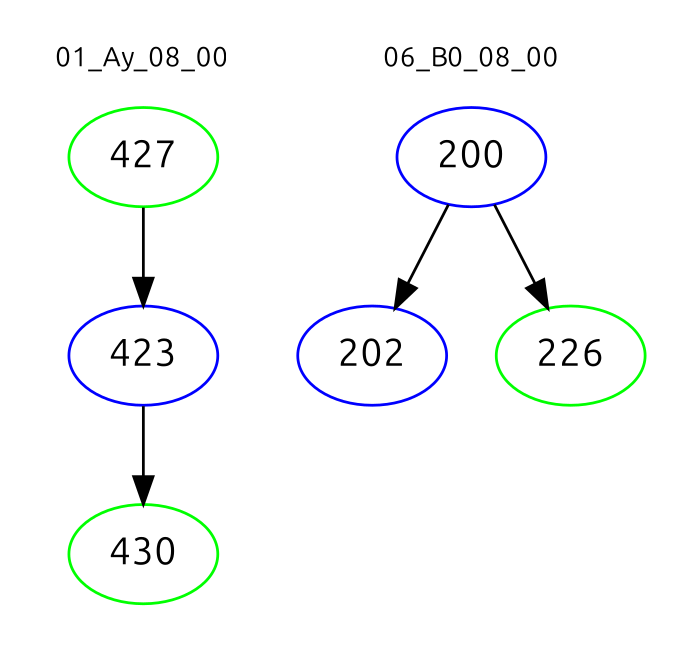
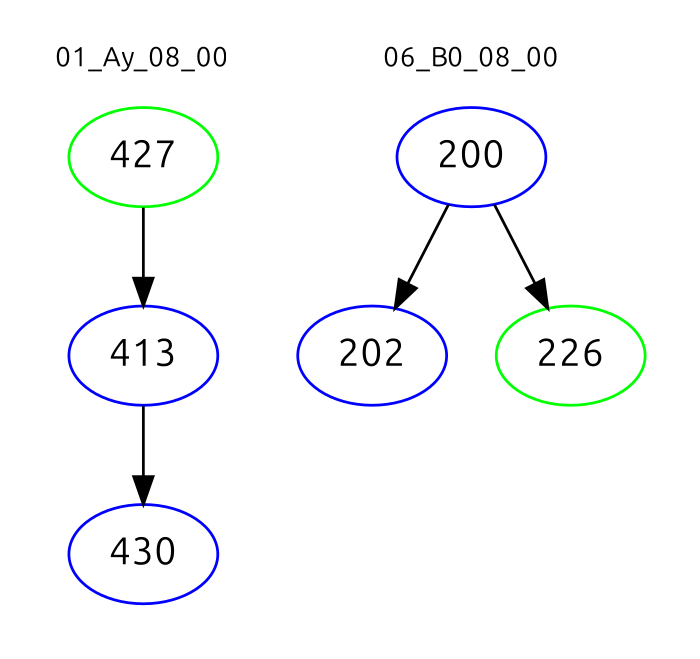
(143, 356) -> (143, 356)
(143, 554) -> (143, 554)
